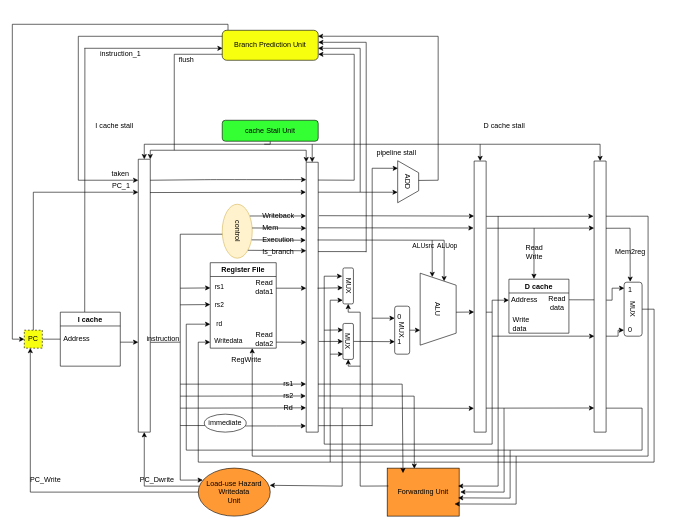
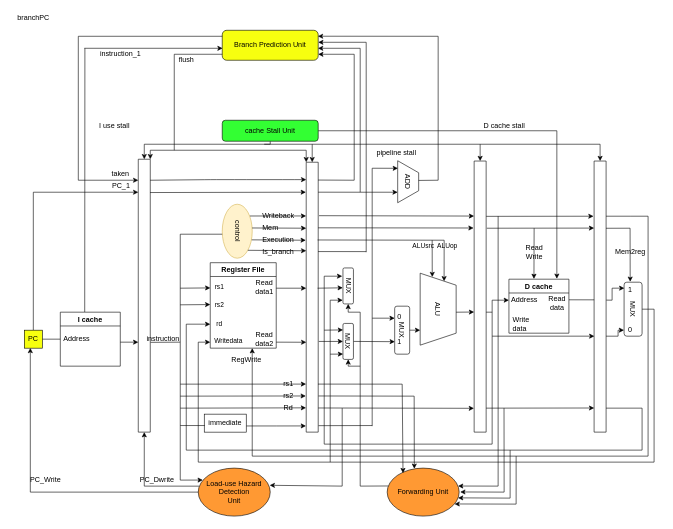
none -> (33, 18)
(115, 126) -> (115, 126)
none -> (557, 273)
(14, 339) -> none
(33, 339) -> (33, 339)
(225, 423) -> (225, 423)
(234, 492) -> (234, 492)
(423, 492) -> (423, 492)
